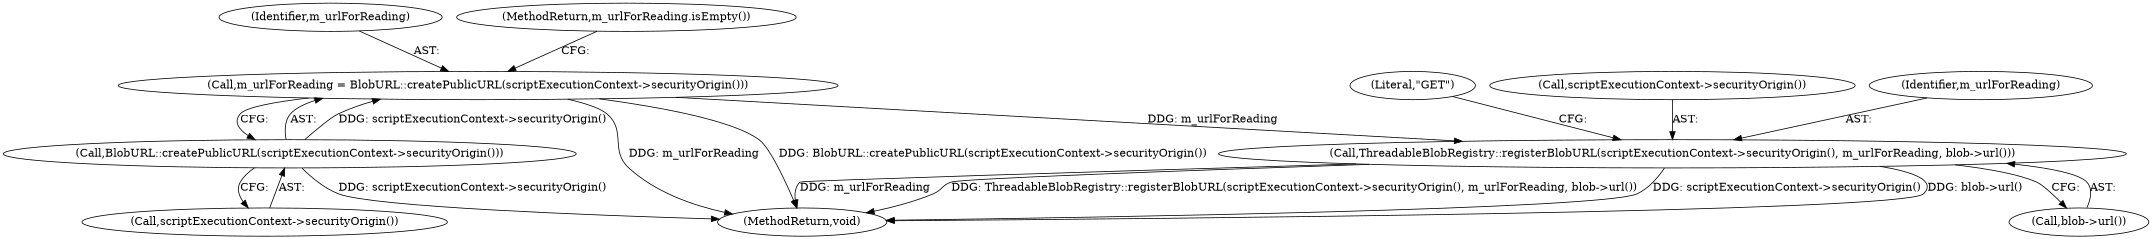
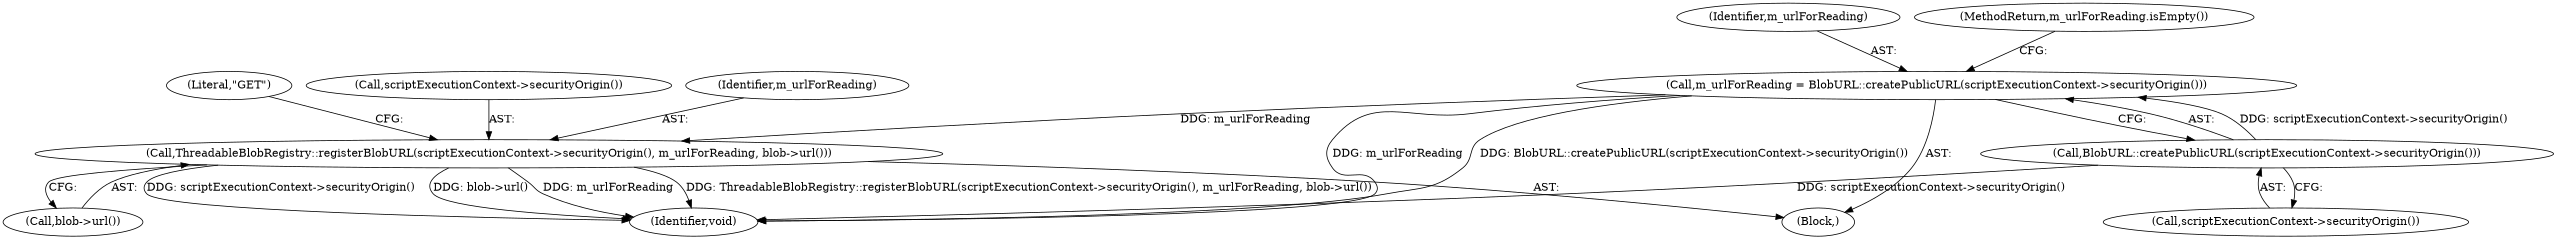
(802, 222) -> (694, 222)
none -> (1818, 222)
